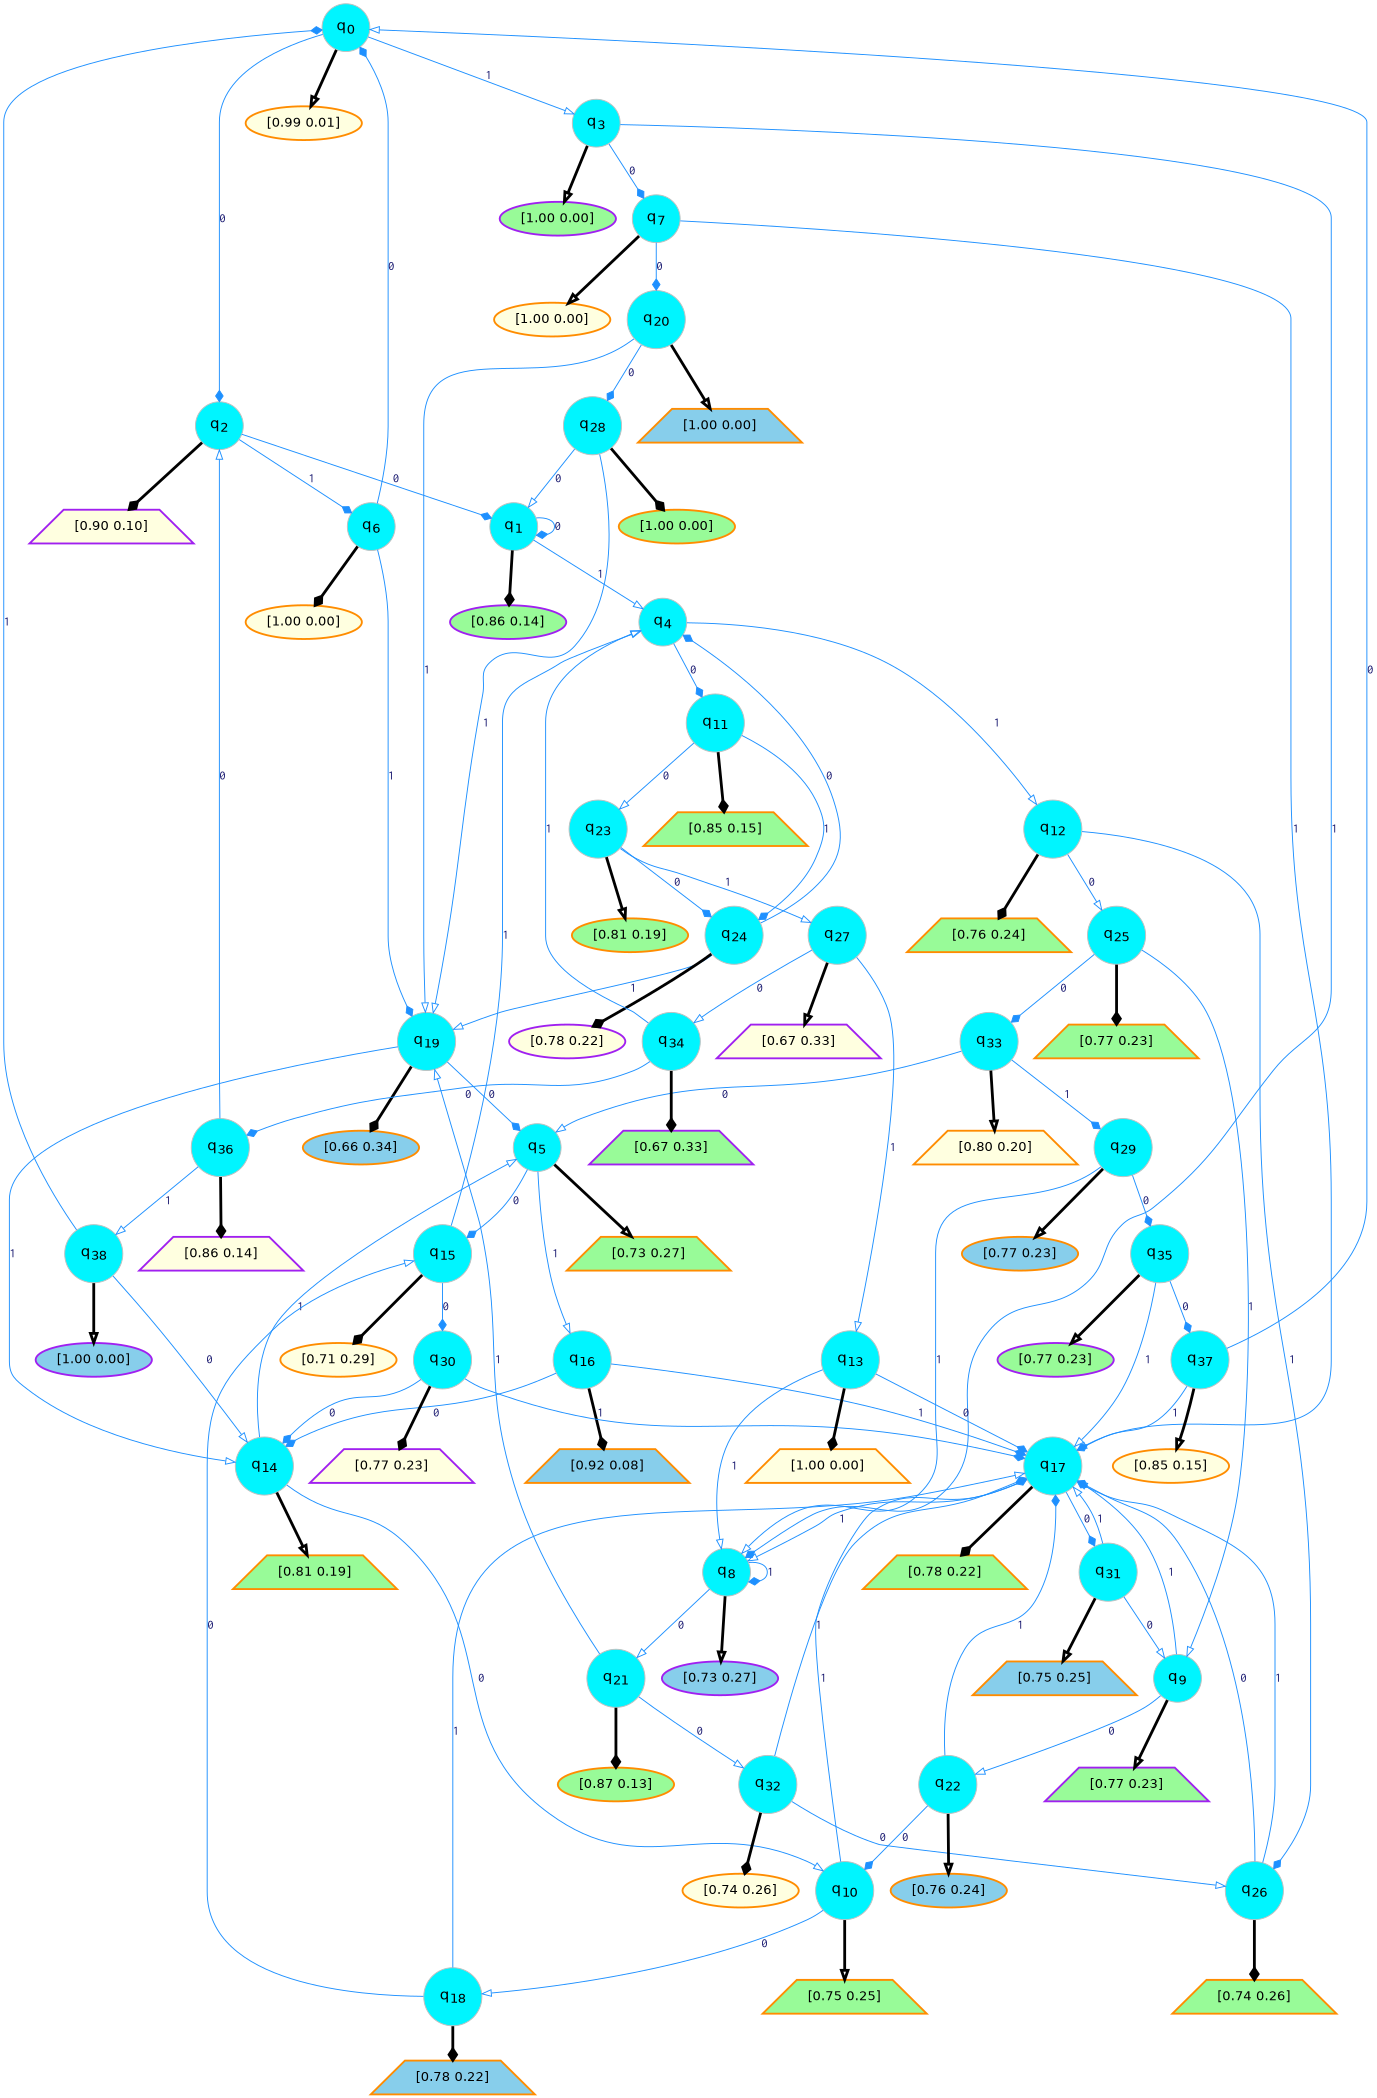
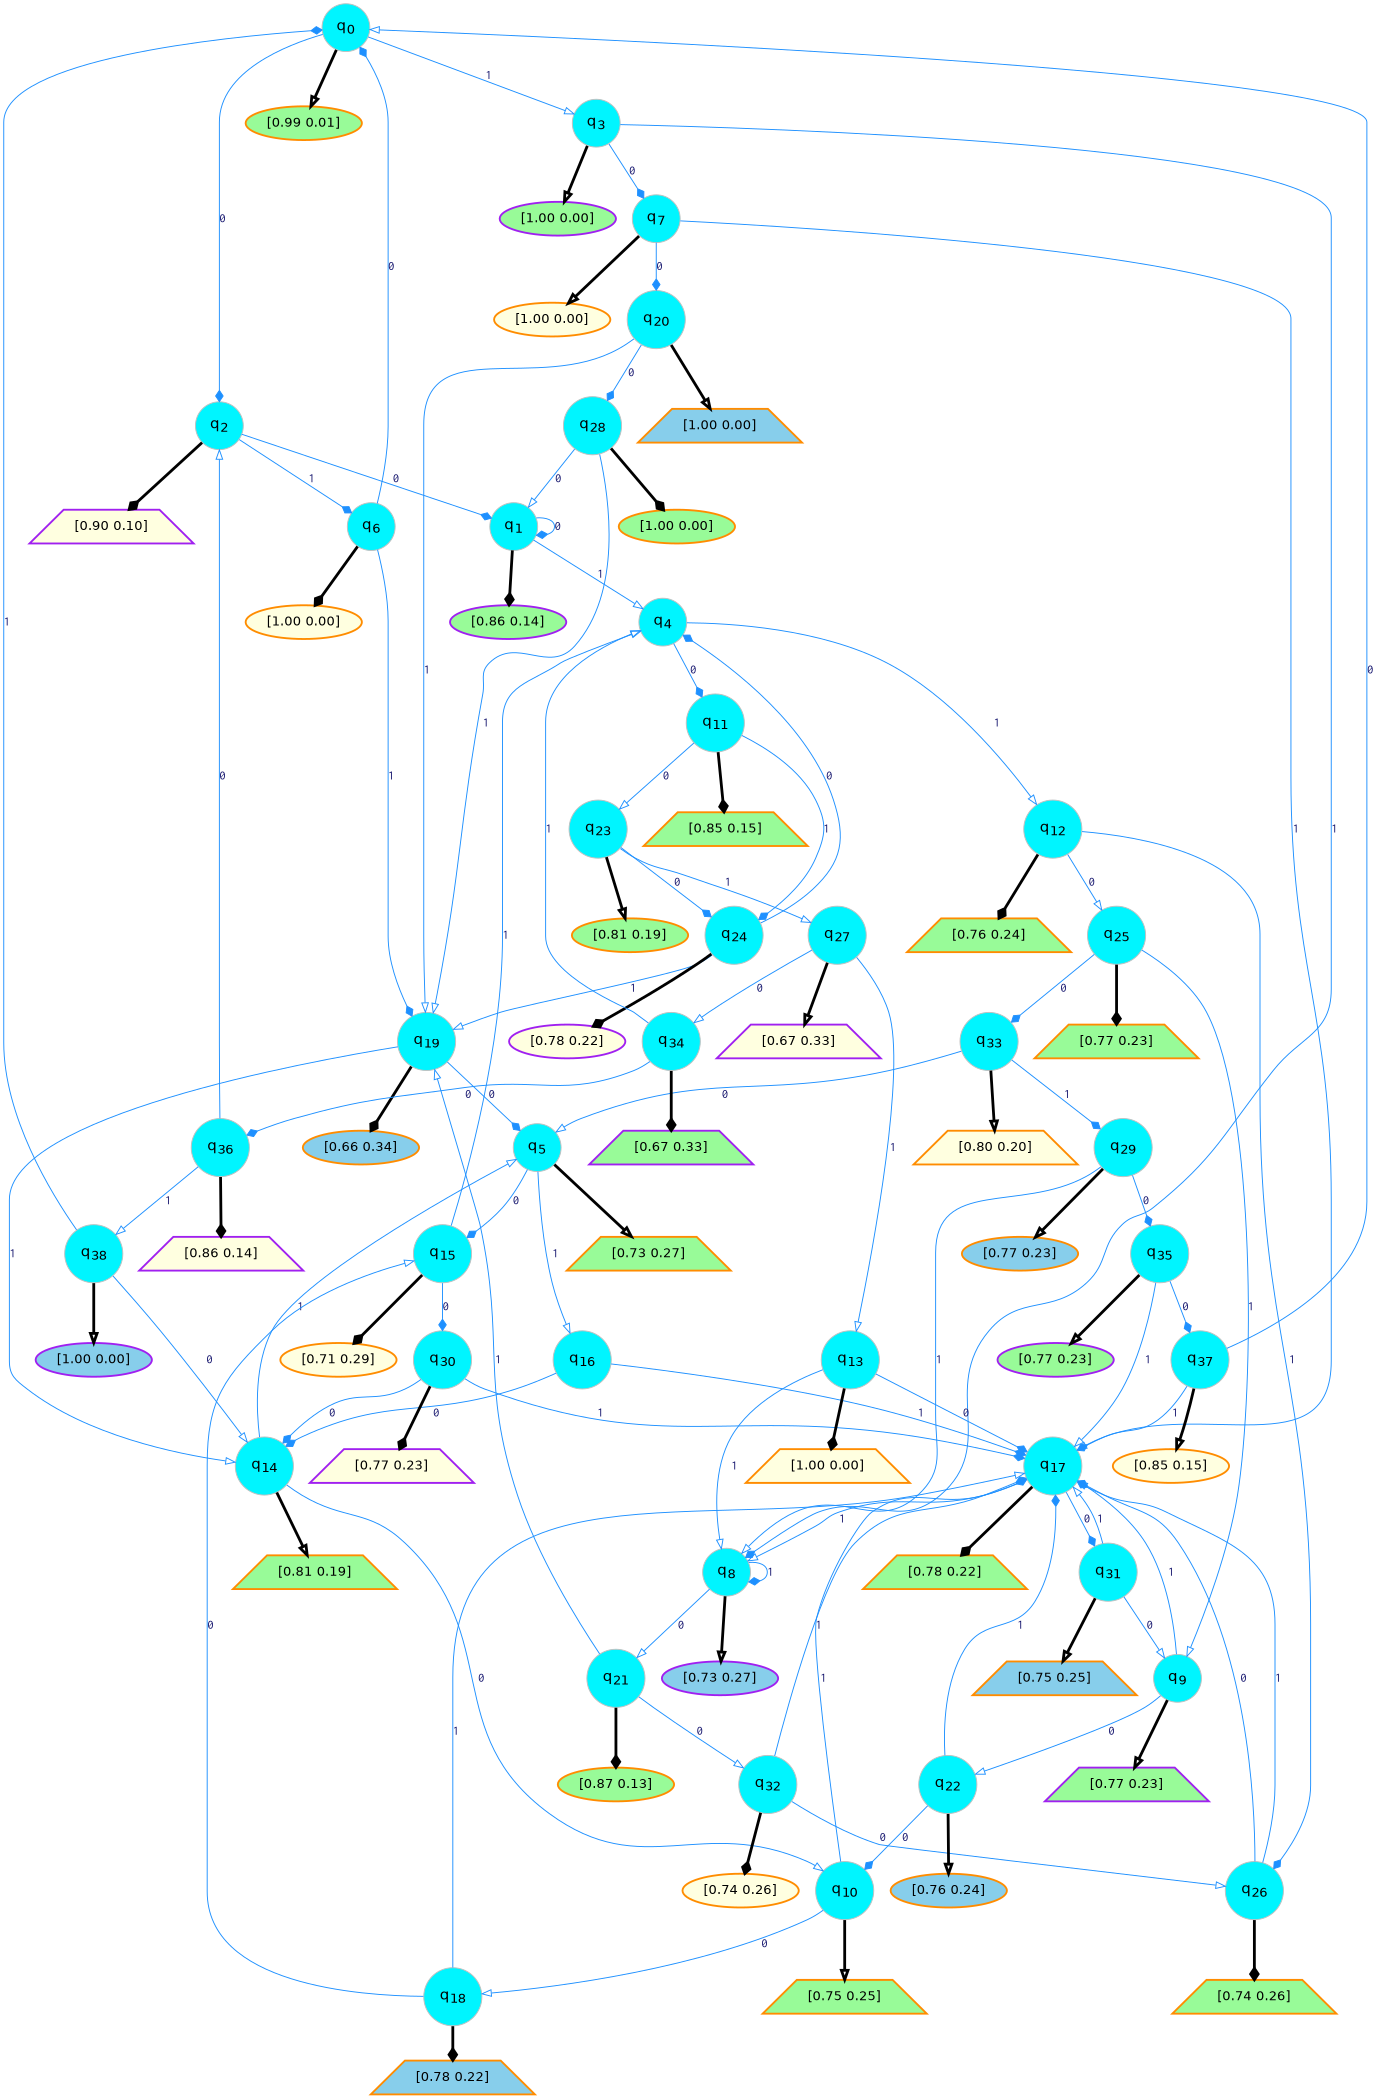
(304, 123) -> (304, 123)
(608, 1466) -> none
